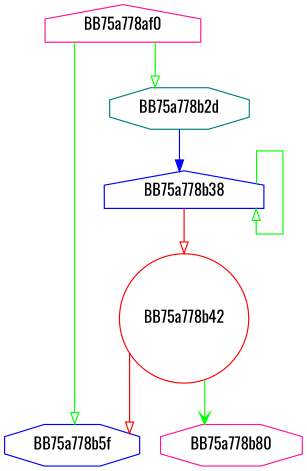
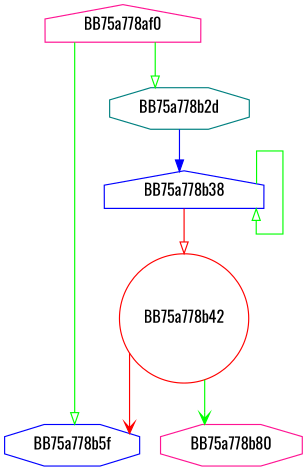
(130, 388) -> (130, 388)
